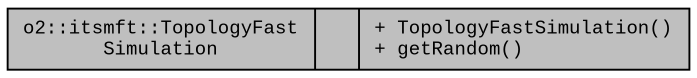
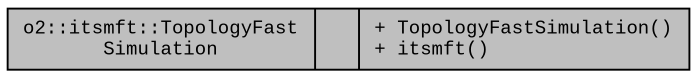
(450, 49) -> (433, 49)
